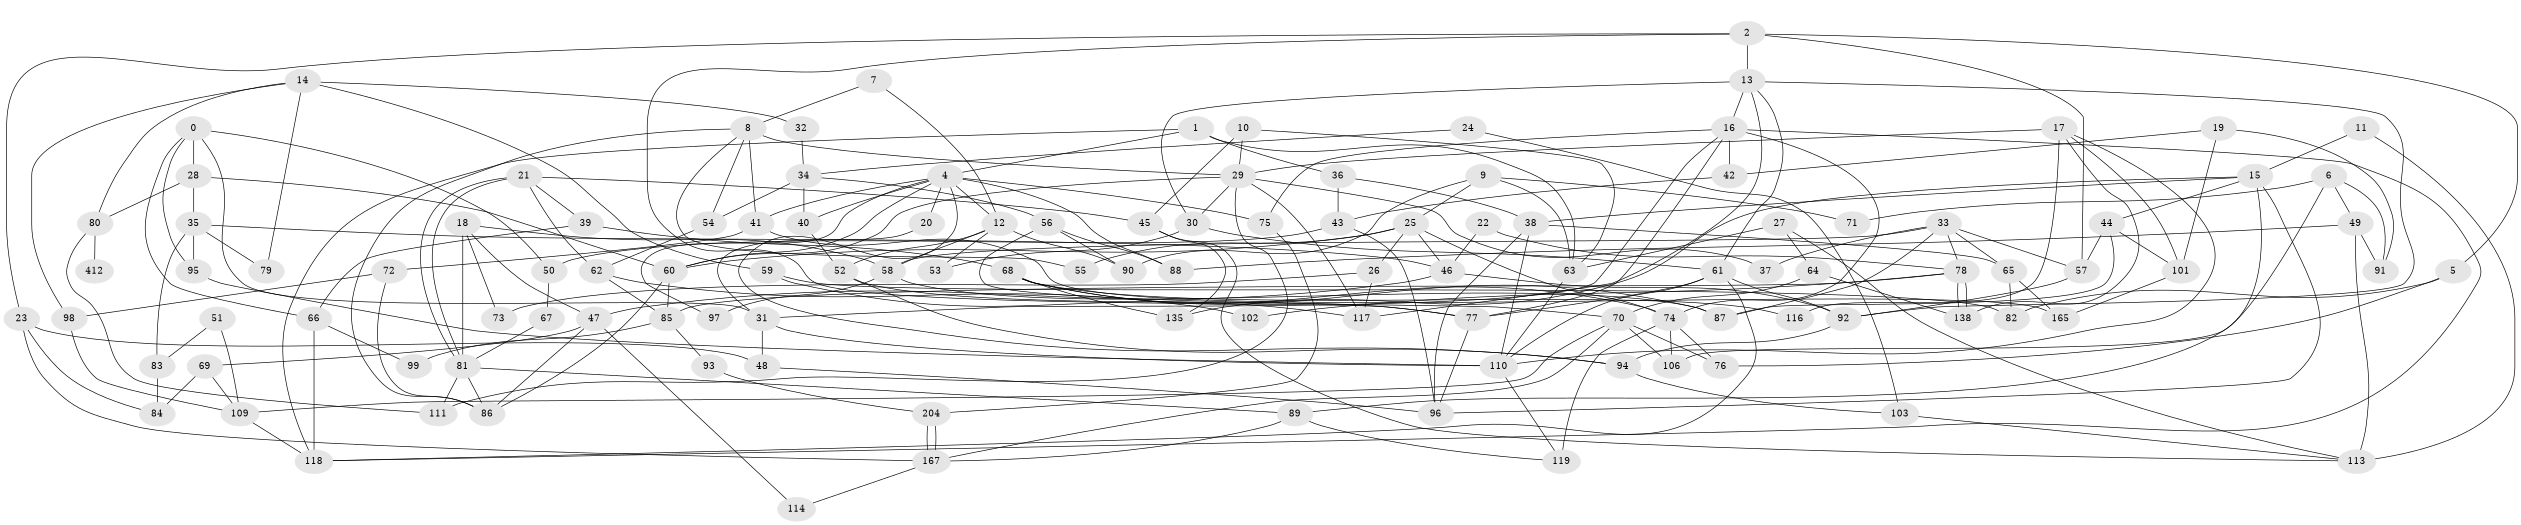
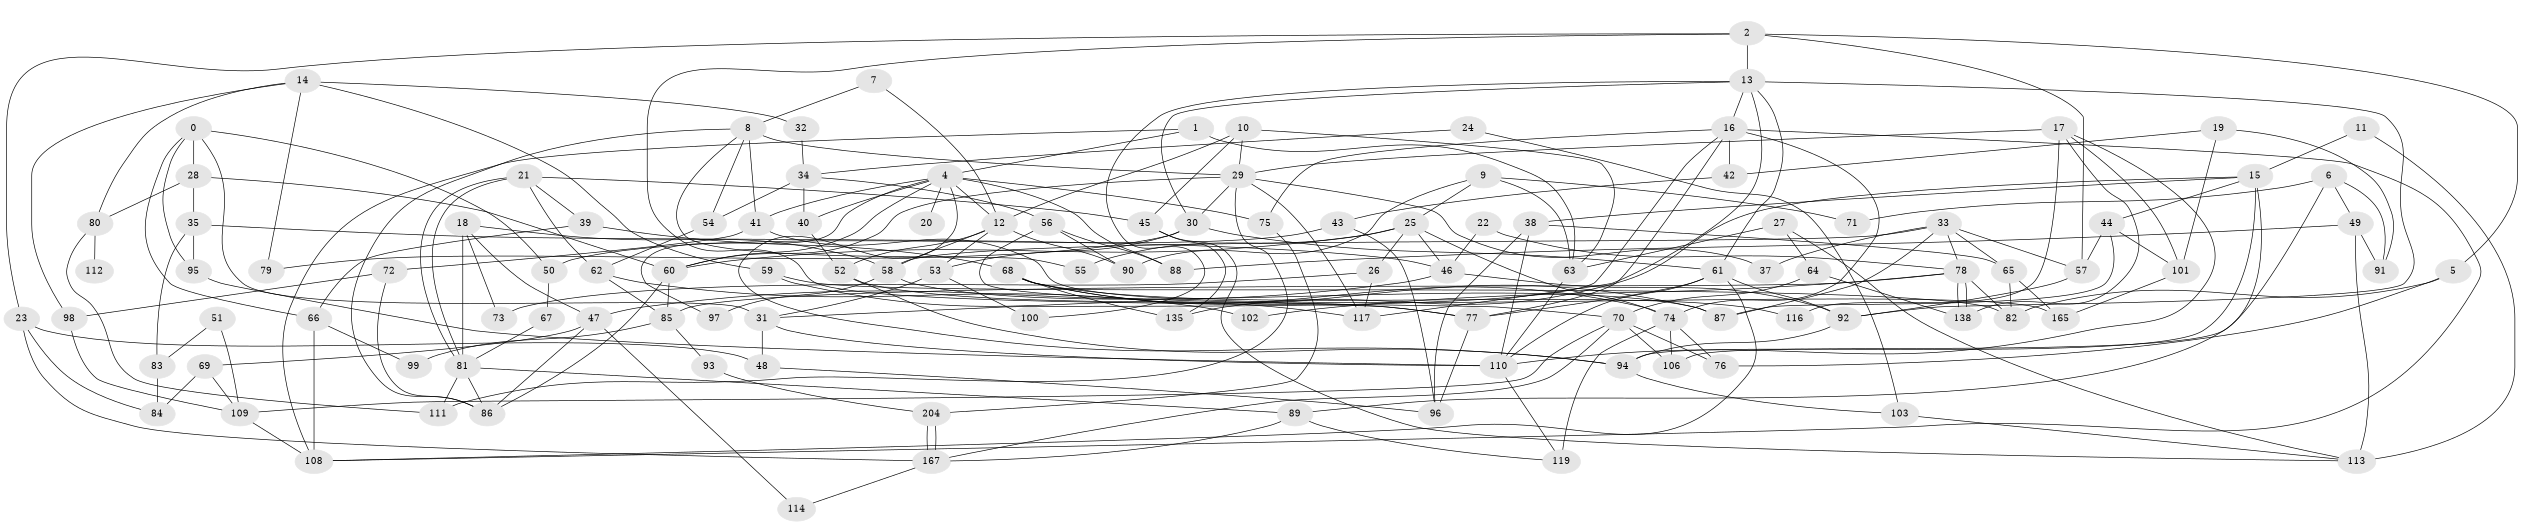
none -> (1122, 176)
(1338, 176) -> none
(784, 241) -> (848, 301)
(230, 248) -> (665, 257)
(95, 271) -> (95, 271)
none -> (1984, 293)
none -> (1030, 319)
(1979, 397) -> (1999, 349)
(314, 462) -> (314, 462)
